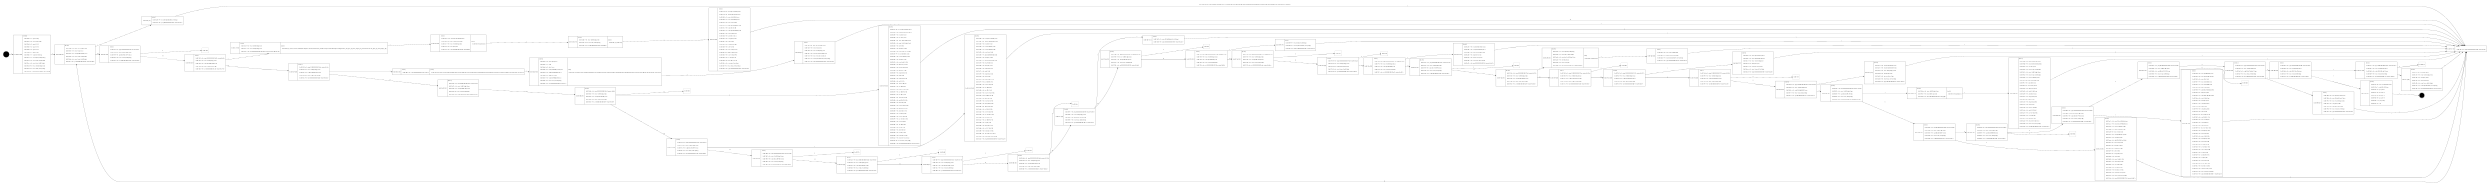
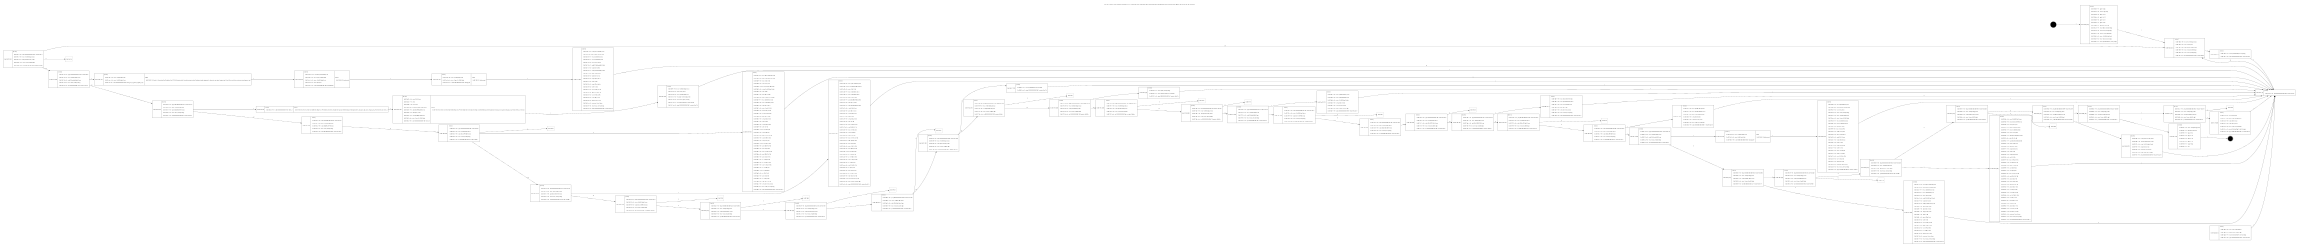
(97, 54) -> (1103, 47)
(1570, 58) -> none
